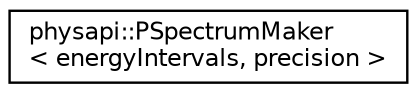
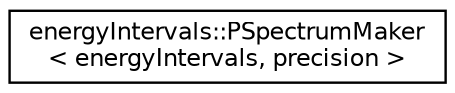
(208, 47) -> (228, 47)
